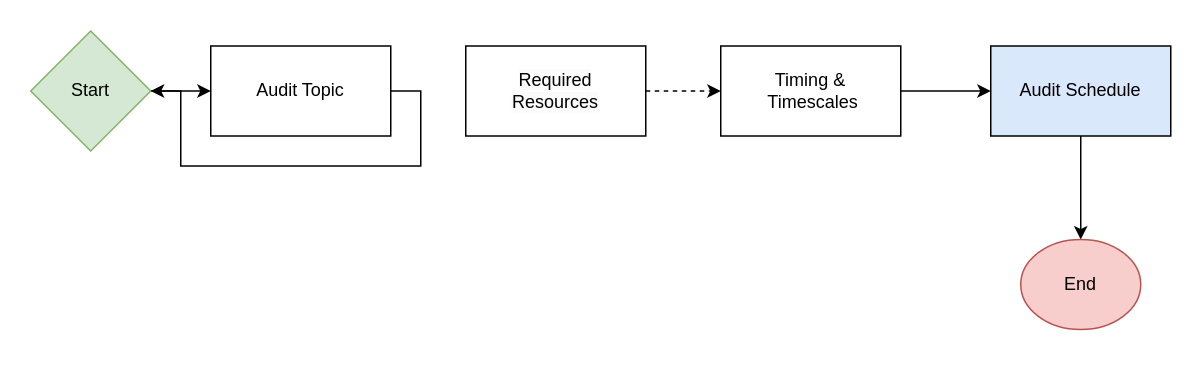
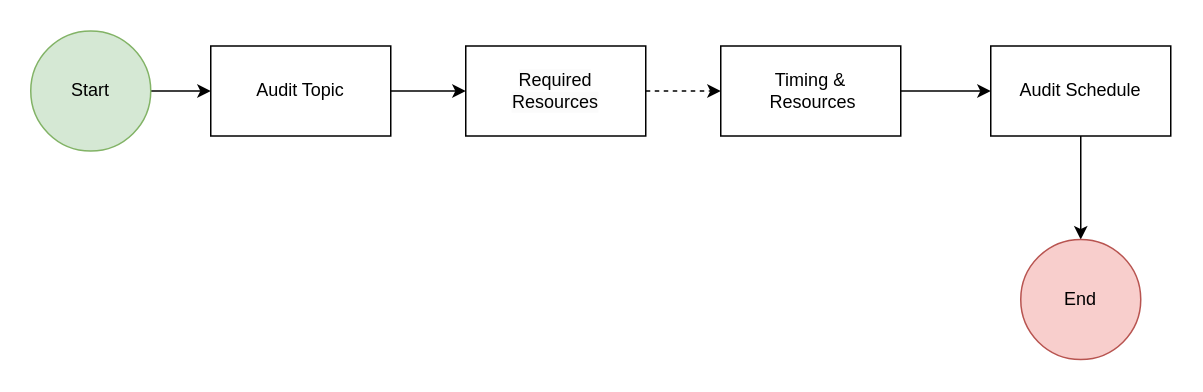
(91, 91) -> (91, 91)
(811, 91) -> (811, 91)
(1081, 91) -> (1081, 91)
(304, 166) -> (437, 91)
(1081, 284) -> (1081, 299)
